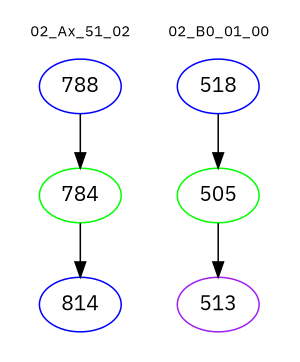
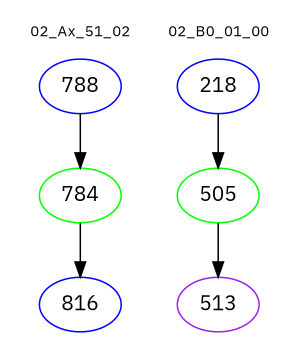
(218, 86) -> (218, 86)
(80, 305) -> (80, 305)
